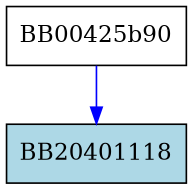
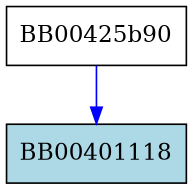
(96, 154) -> (96, 154)
